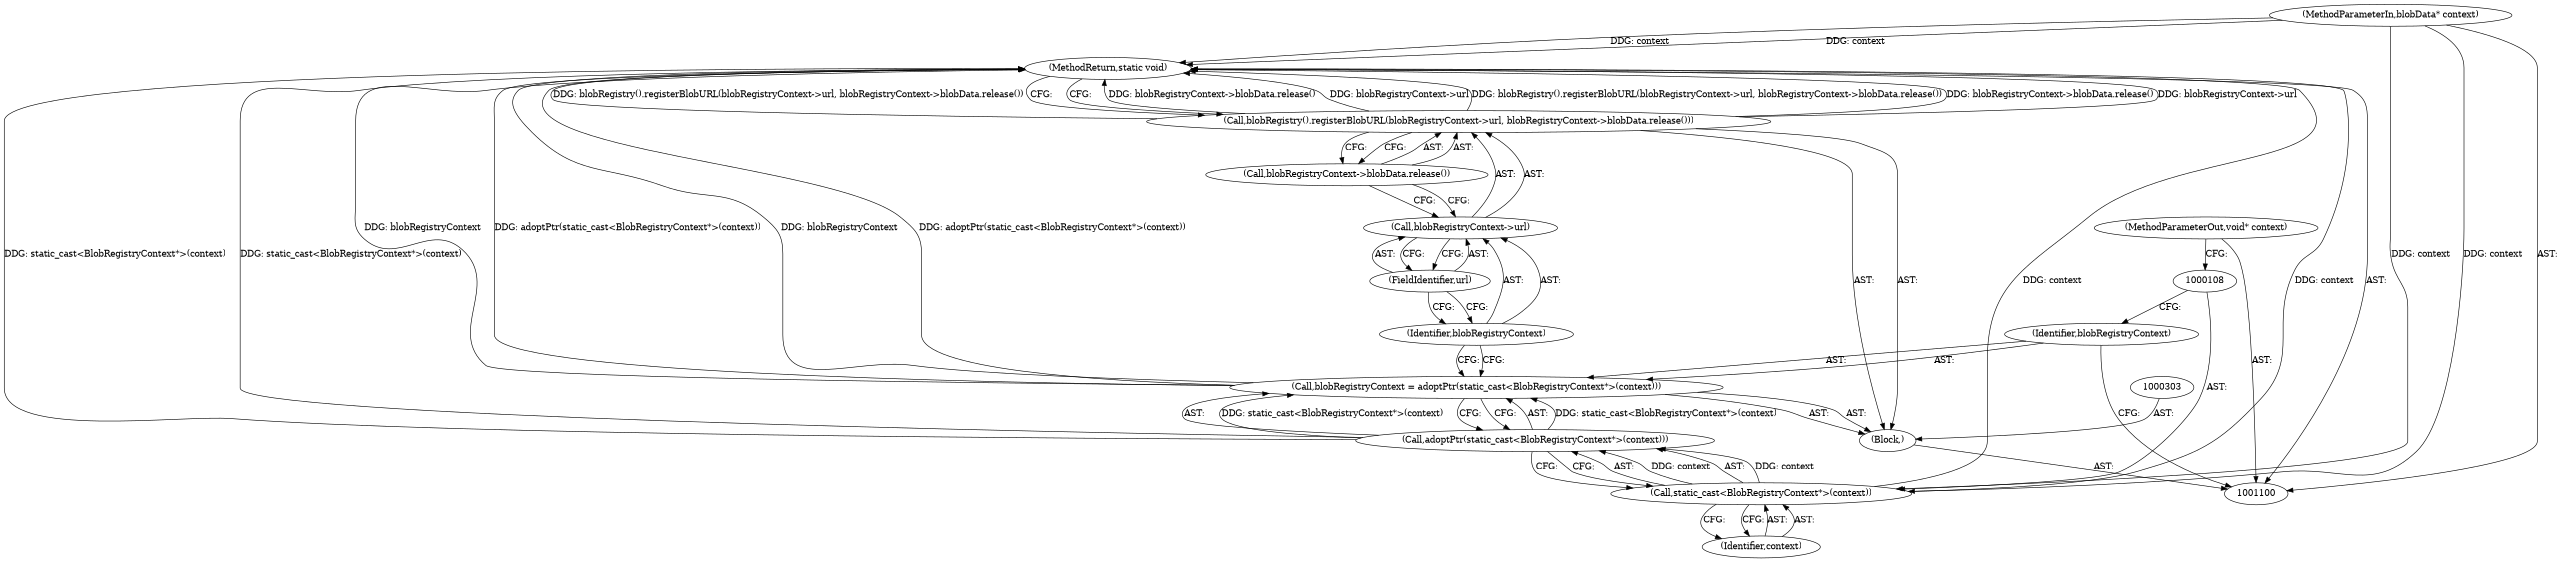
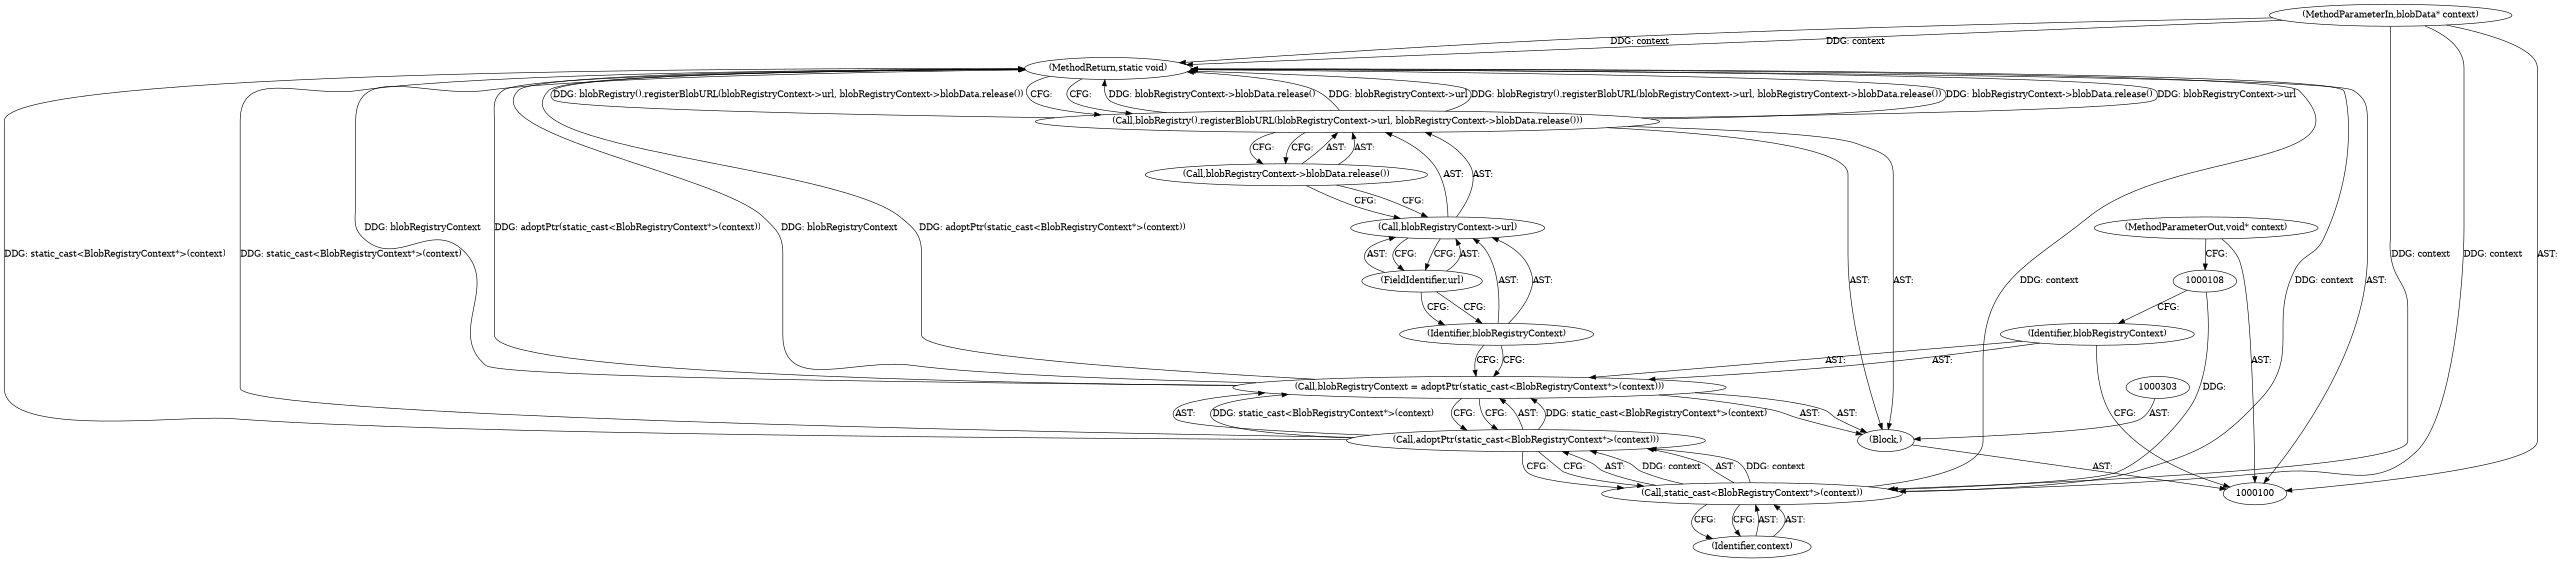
(2218, 387) -> (2216, 387)
(2256, 494) -> (2255, 494)
